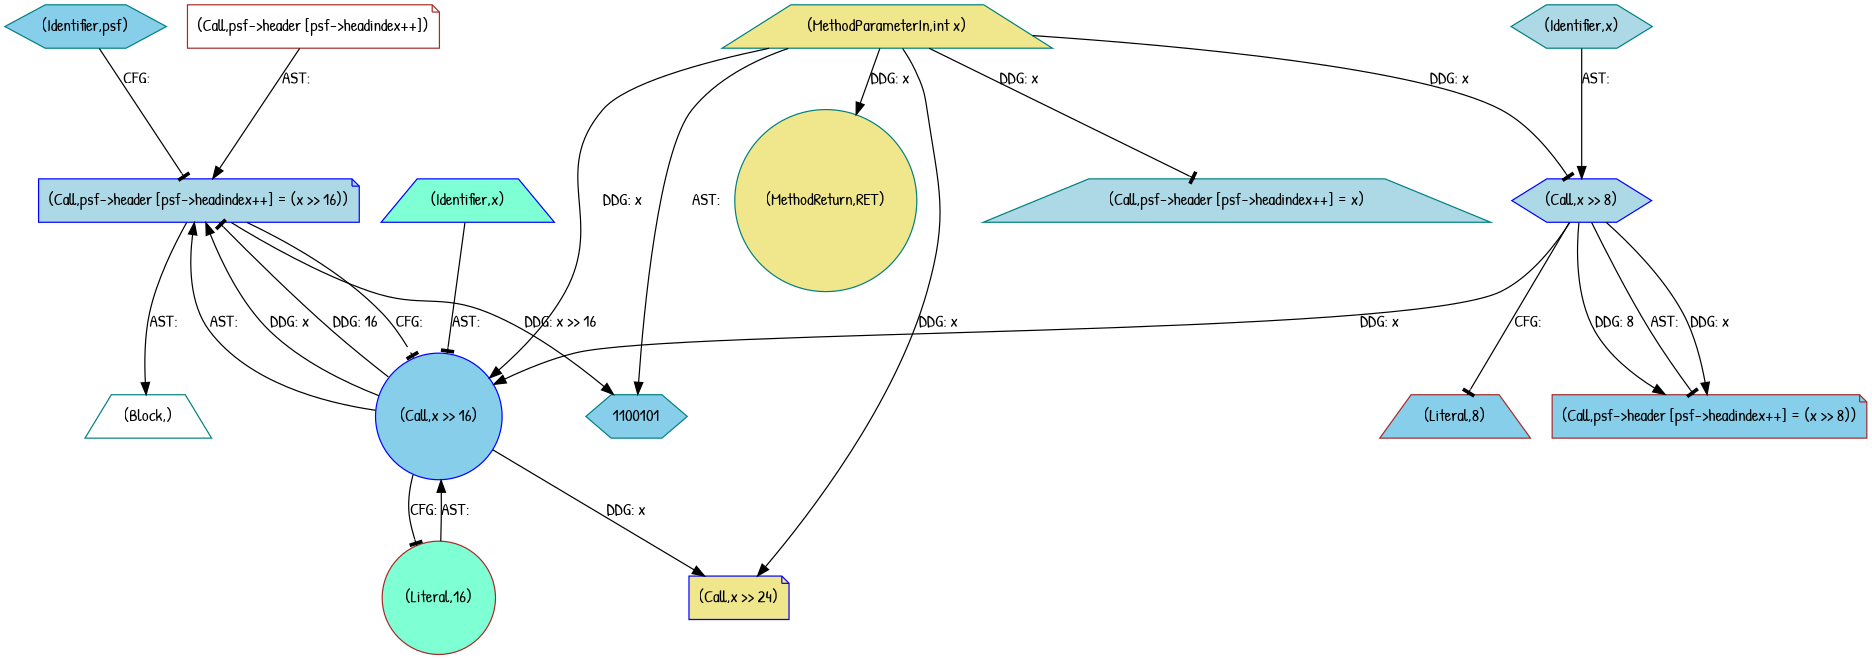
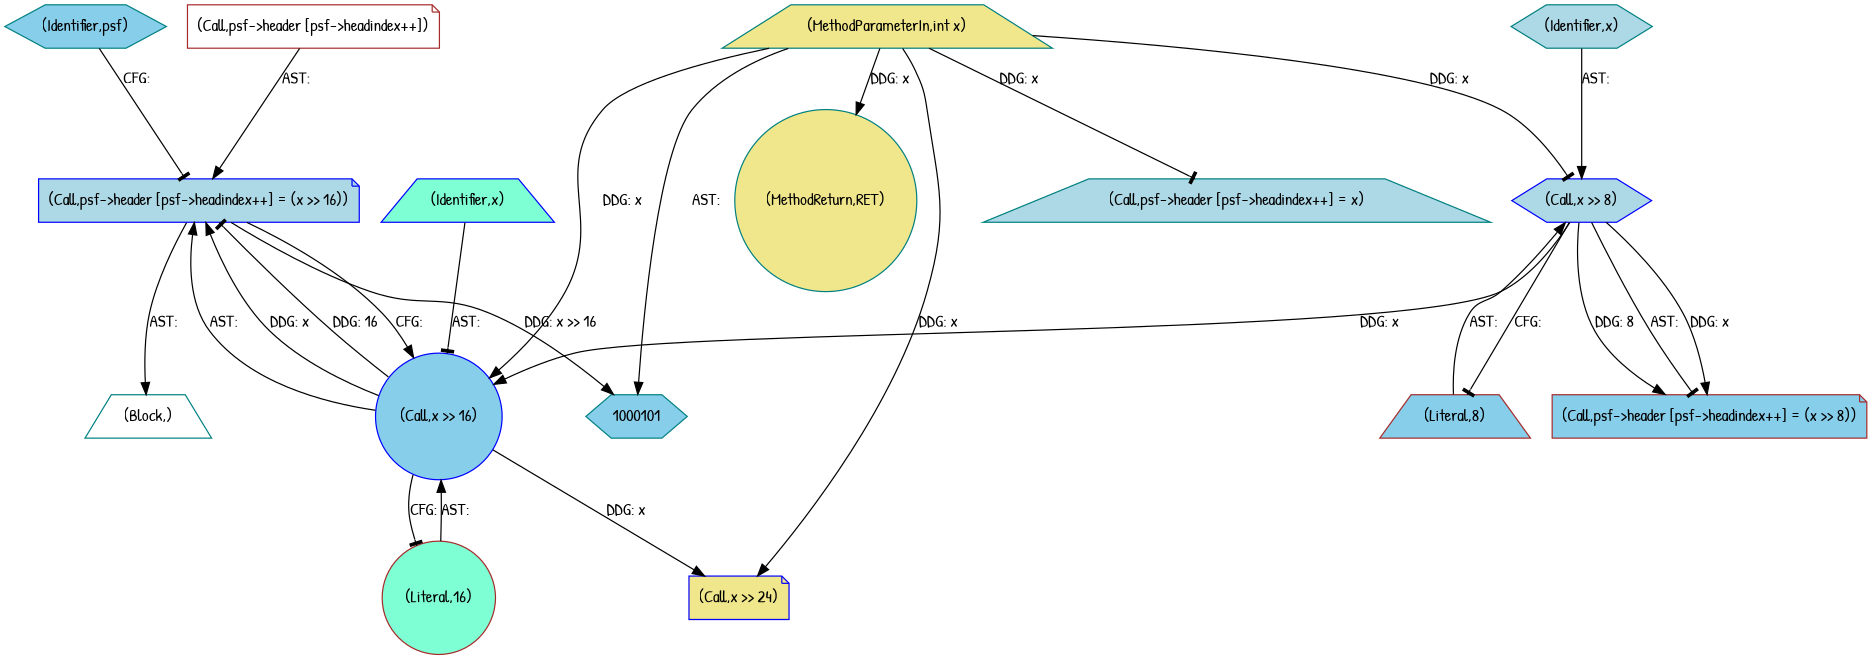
(315, 260) -> (315, 260)
none -> (1475, 307)
(637, 416) -> (637, 416)
